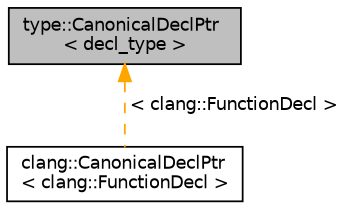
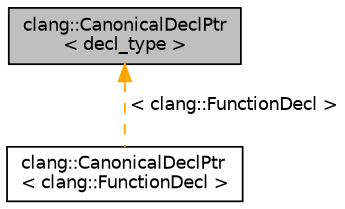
(125, 36) -> (125, 36)
